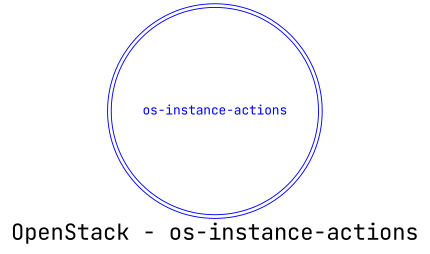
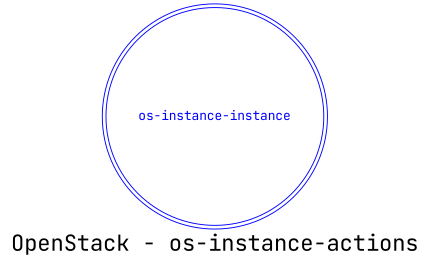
(215, 111) -> (215, 116)
